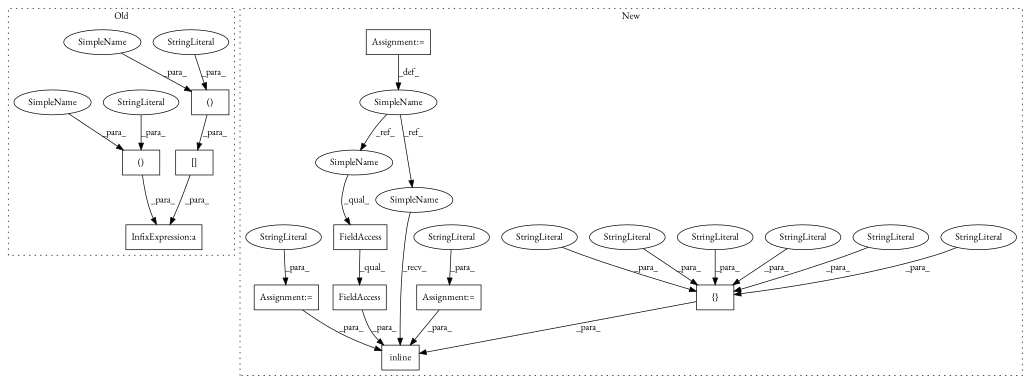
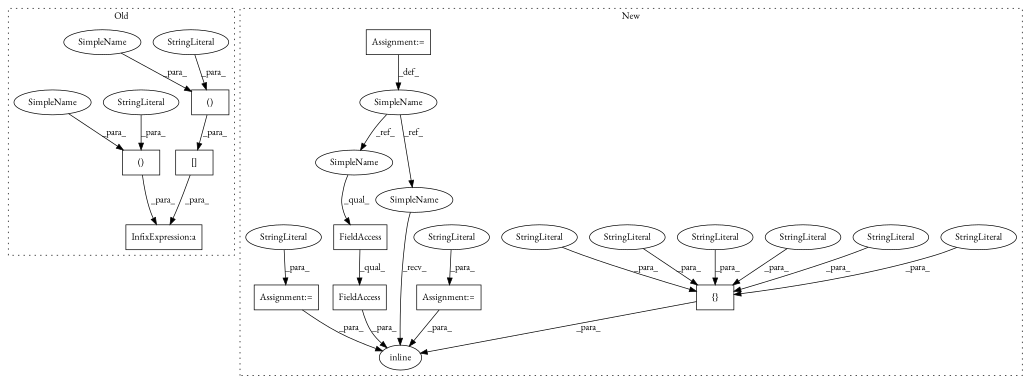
(400, 358) -> (400, 358)
